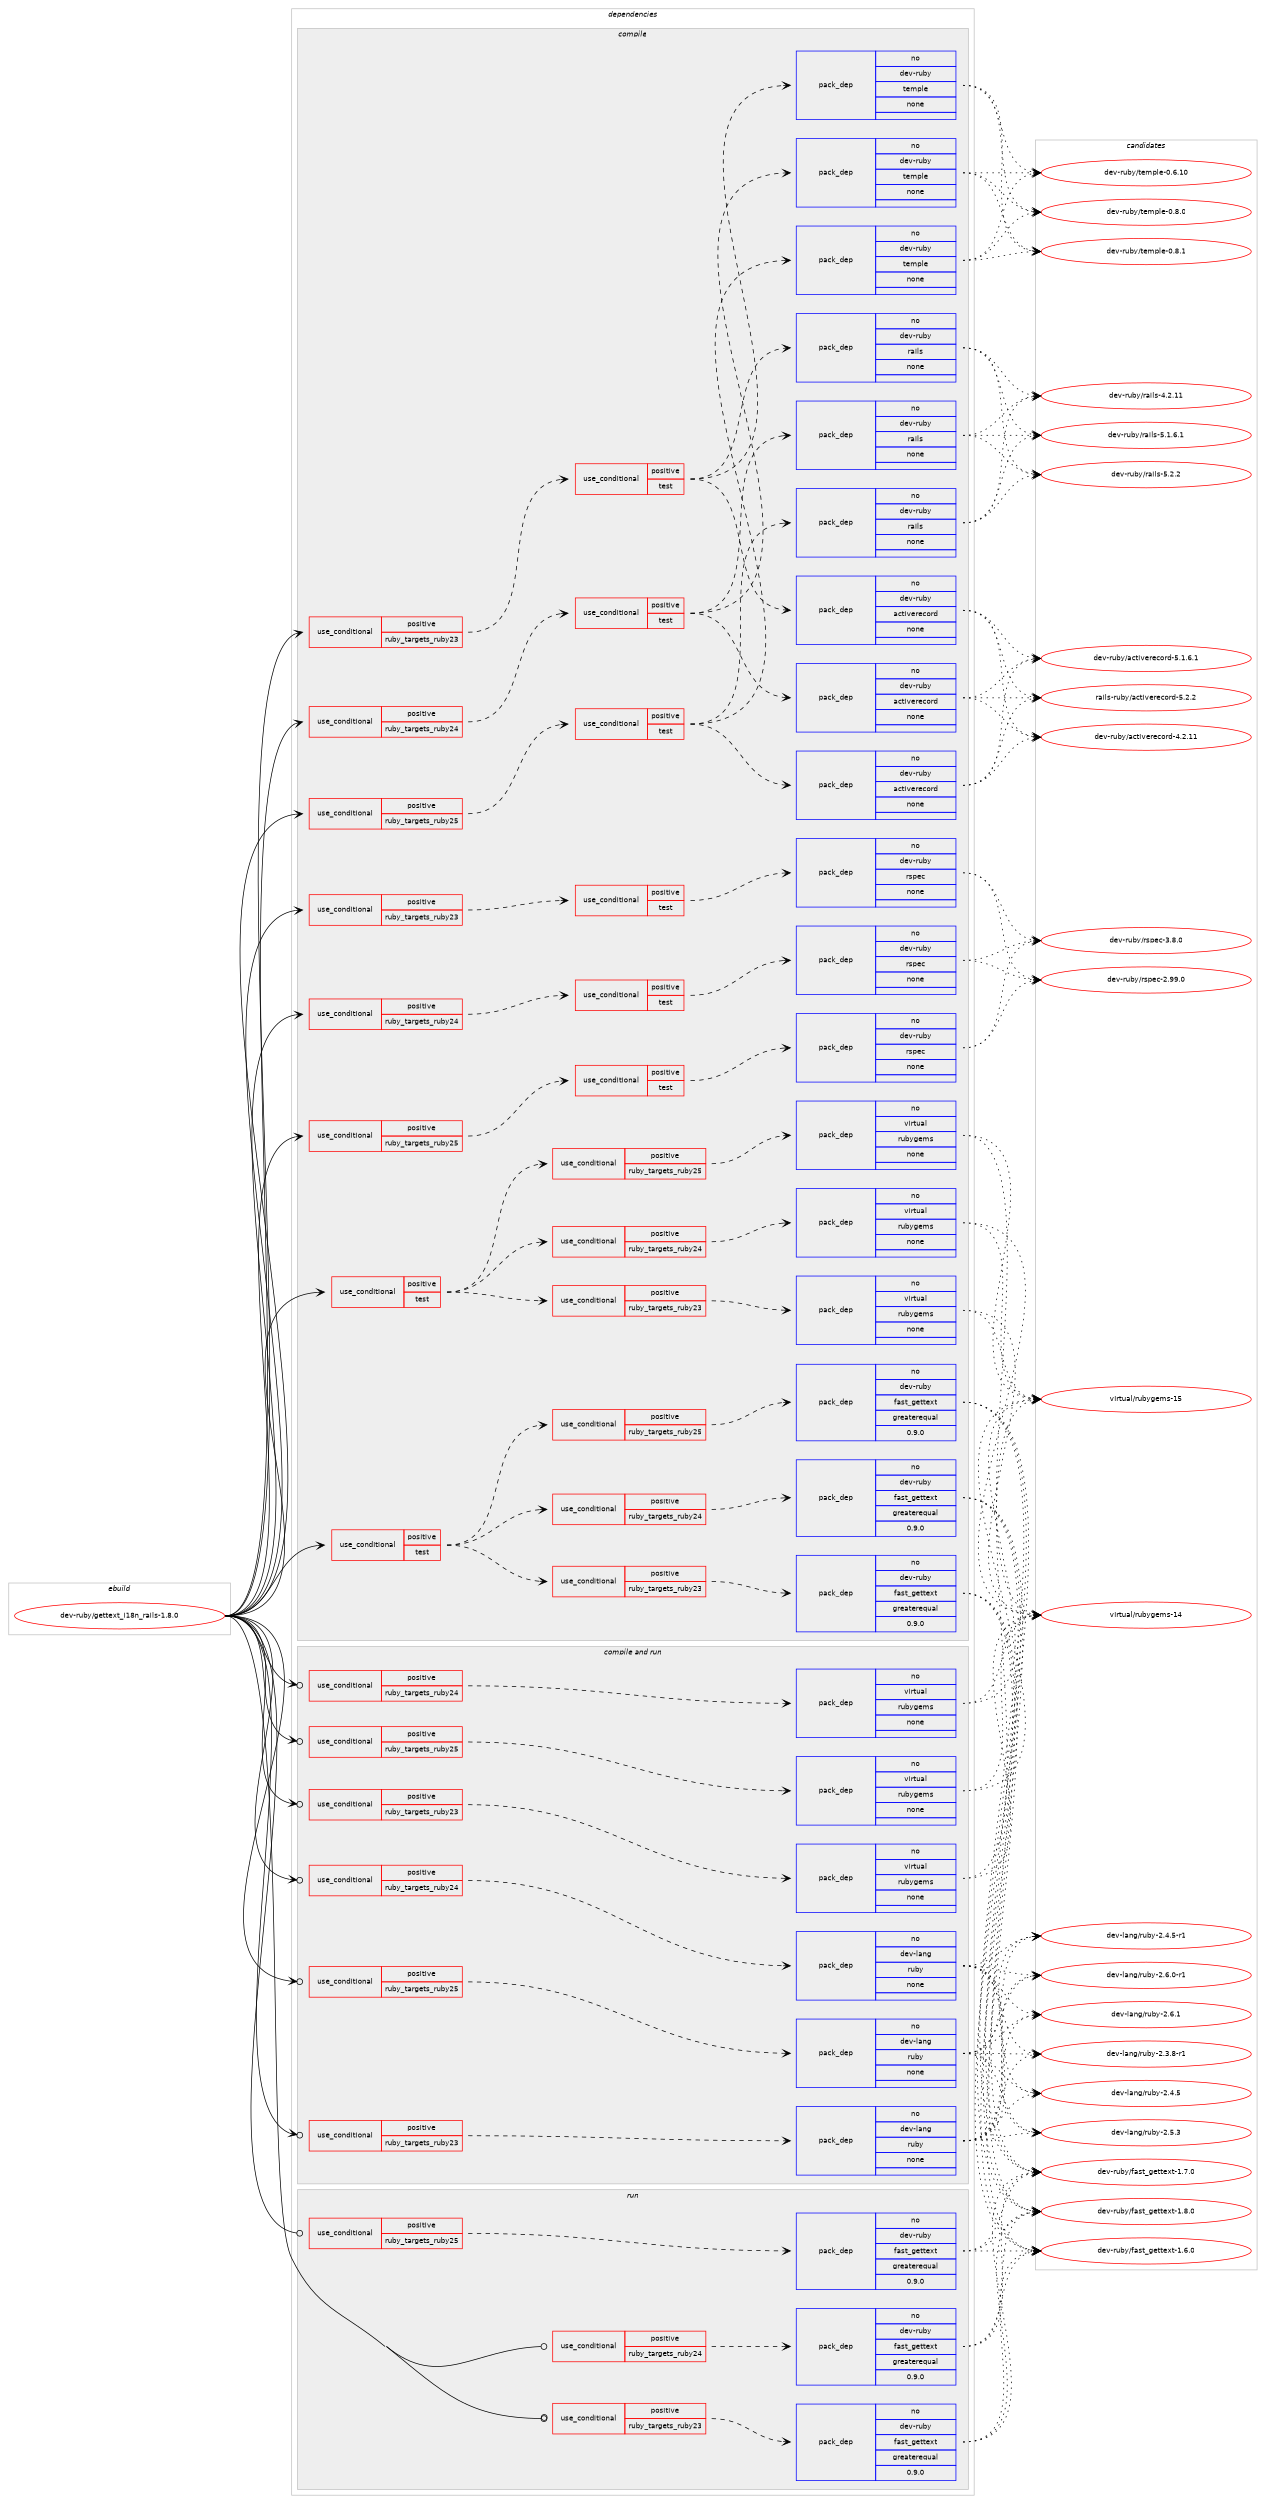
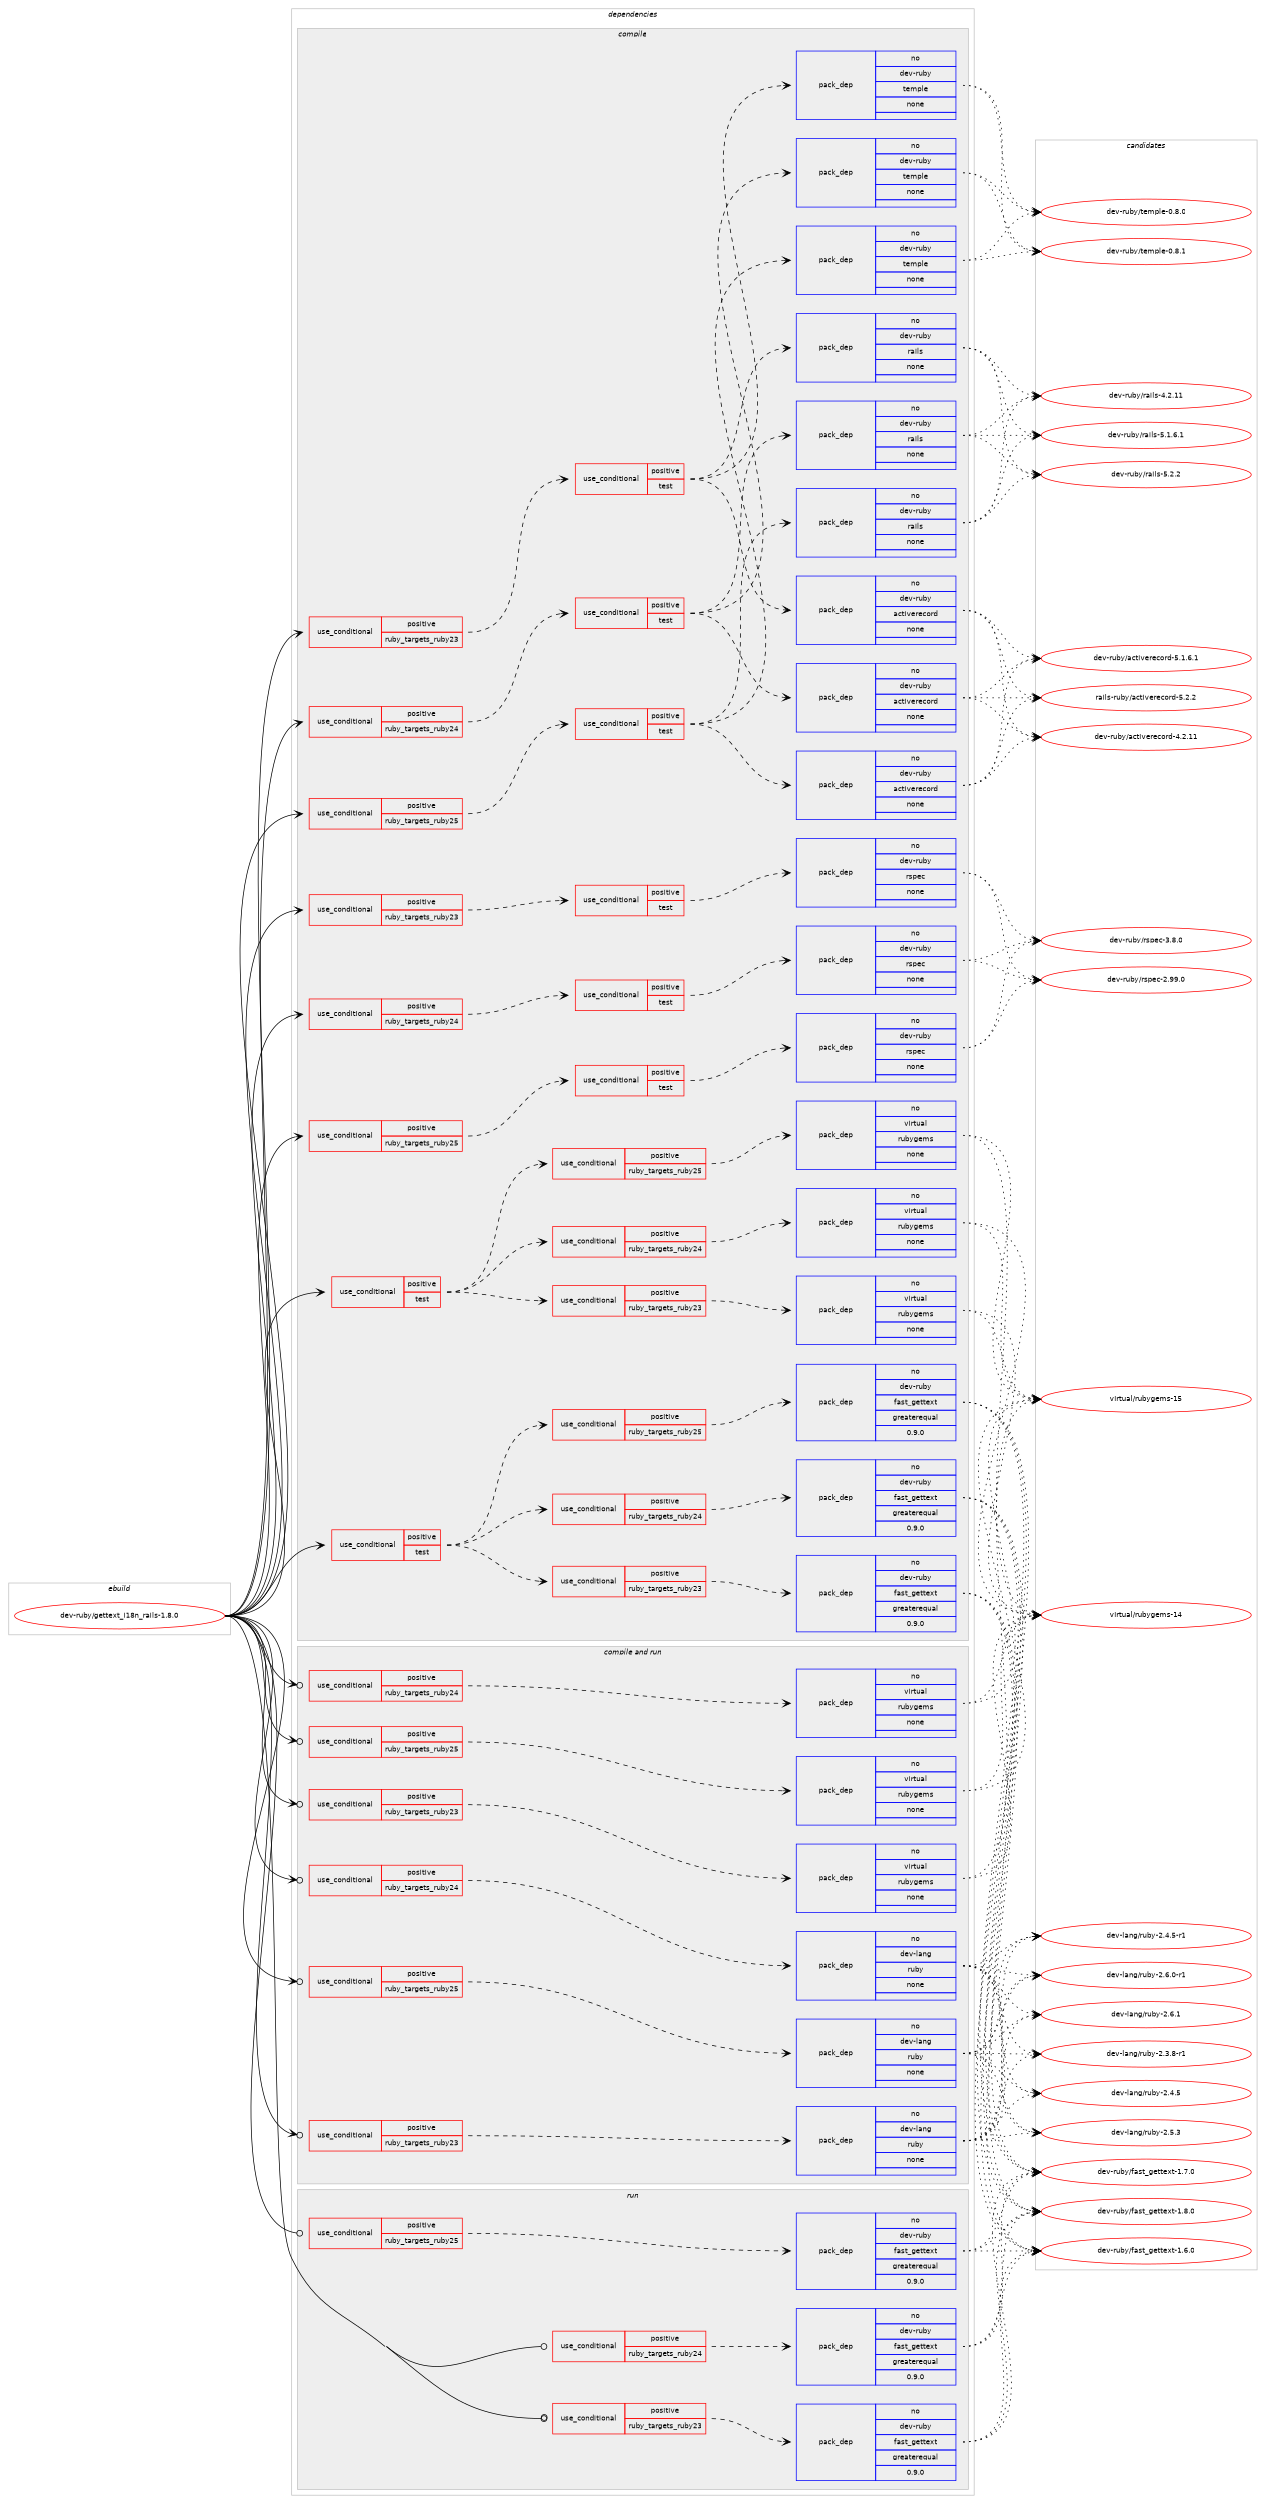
(1146, 173) -> none
